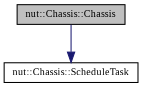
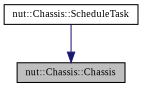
(71, 38) -> (71, 38)
